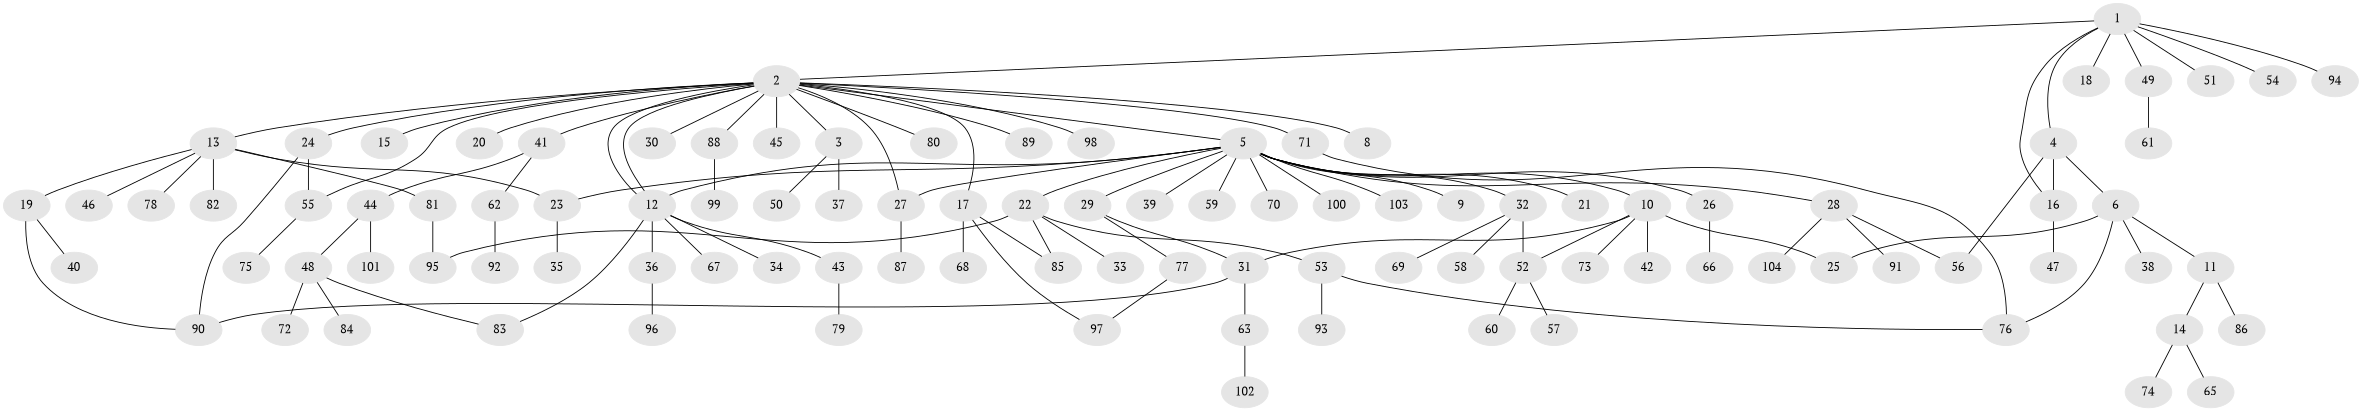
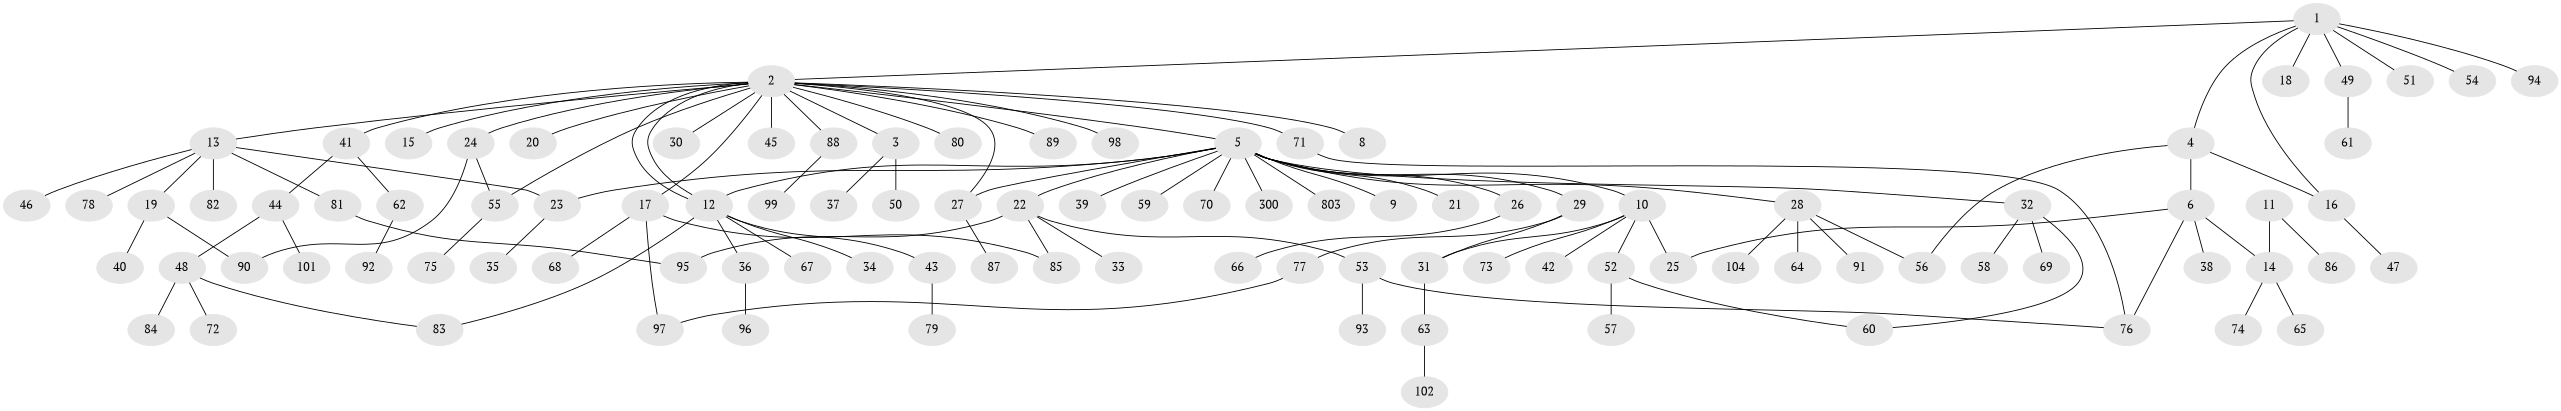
(1336, 206) -> (1269, 206)
(1399, 206) -> (1331, 206)
(1523, 233) -> (2029, 307)
(2163, 237) -> (2230, 237)
none -> (1798, 268)
(724, 306) -> none
